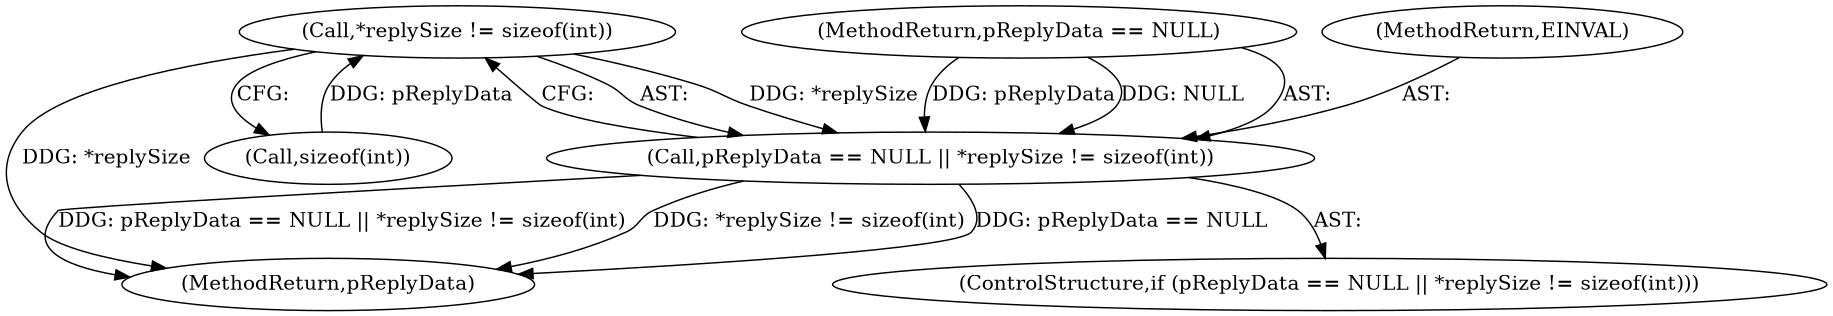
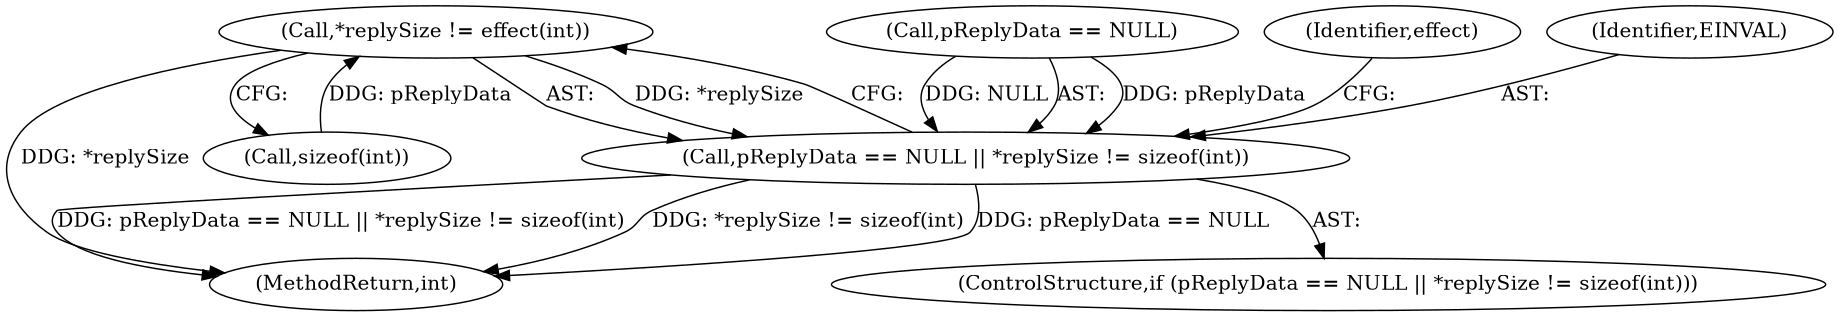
(457, 32) -> (436, 32)
(1019, 32) -> (1032, 32)
none -> (1392, 32)
(1502, 32) -> (1690, 32)
(328, 284) -> (356, 284)
